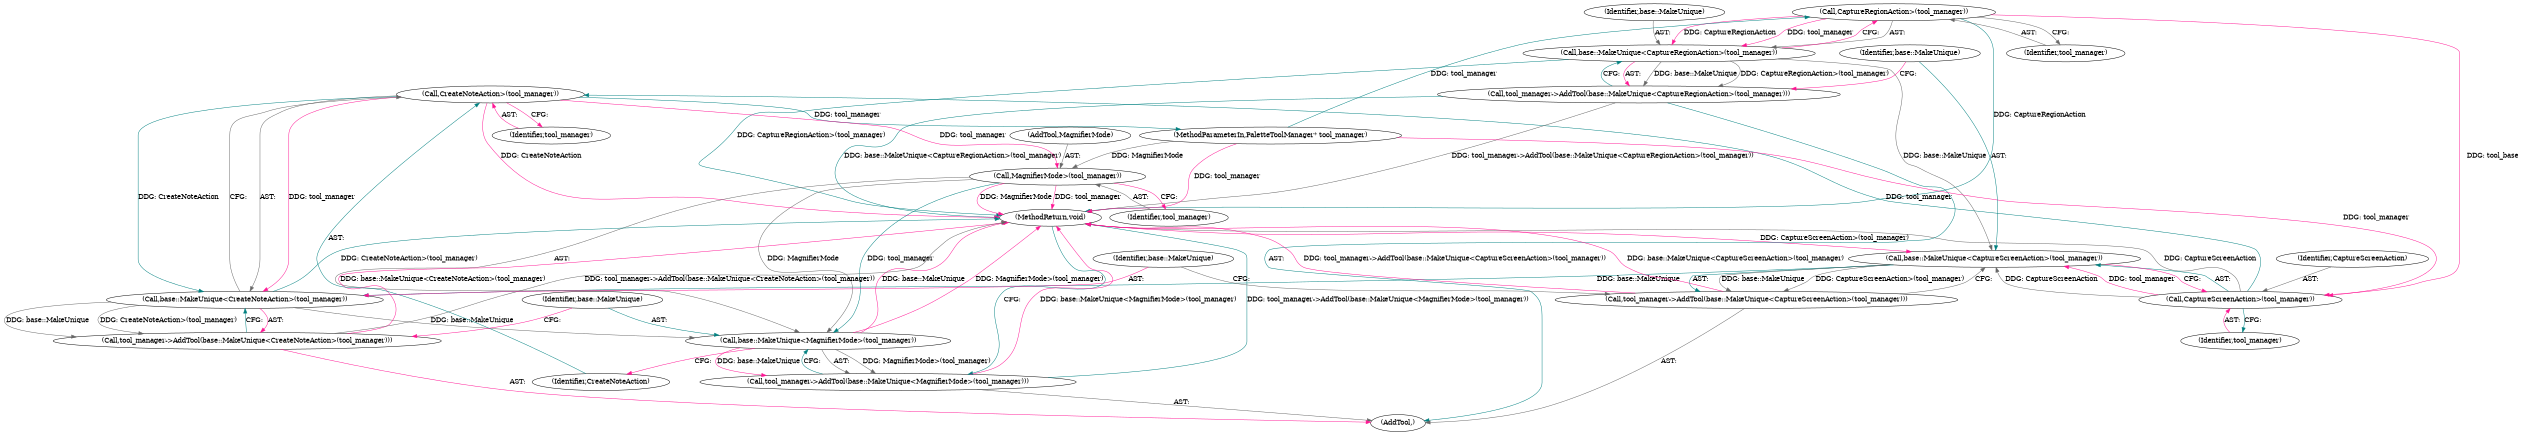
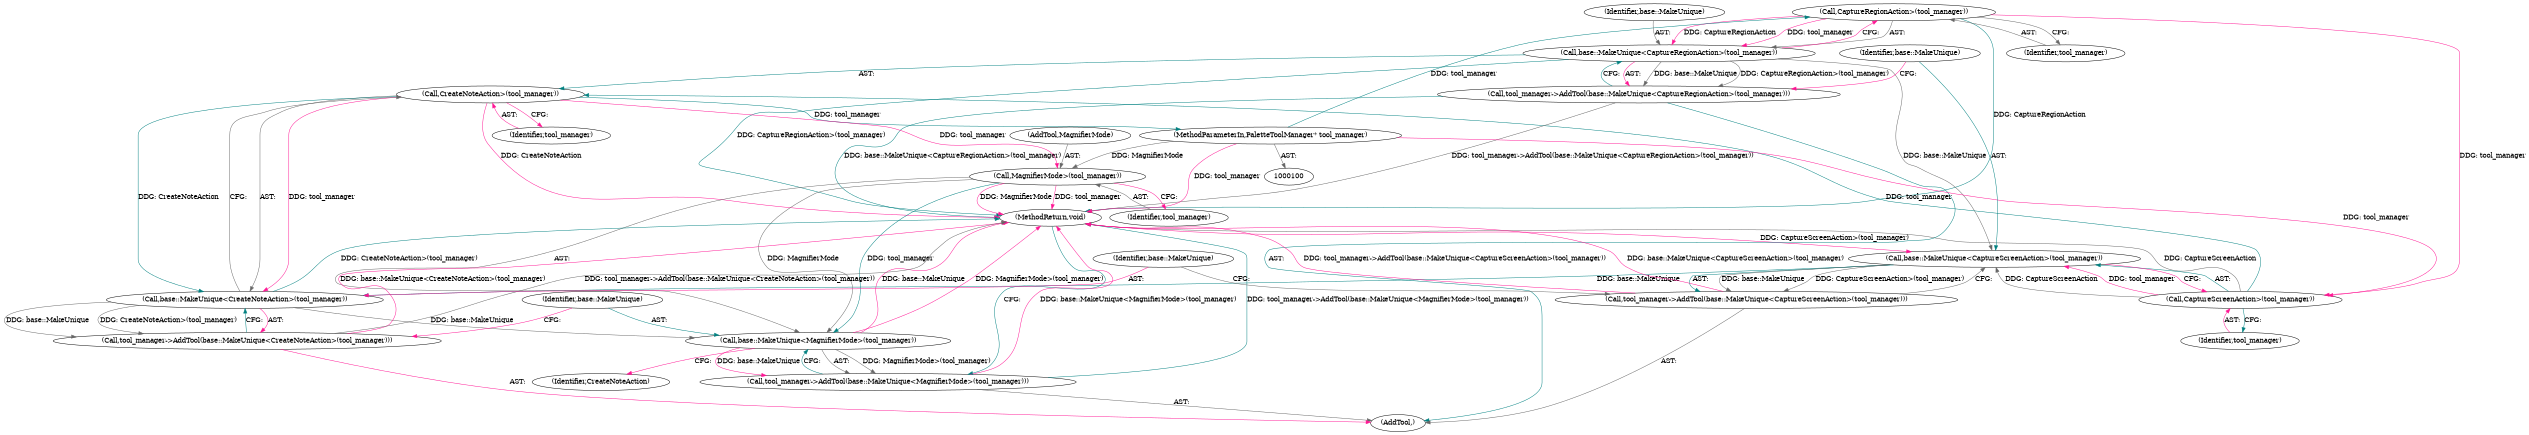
(2493, 156) -> (2493, 156)
none -> (1289, 177)
(2352, 259) -> none
(329, 281) -> (1044, 64)
